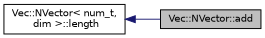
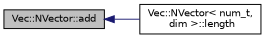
(148, 19) -> (127, 19)
